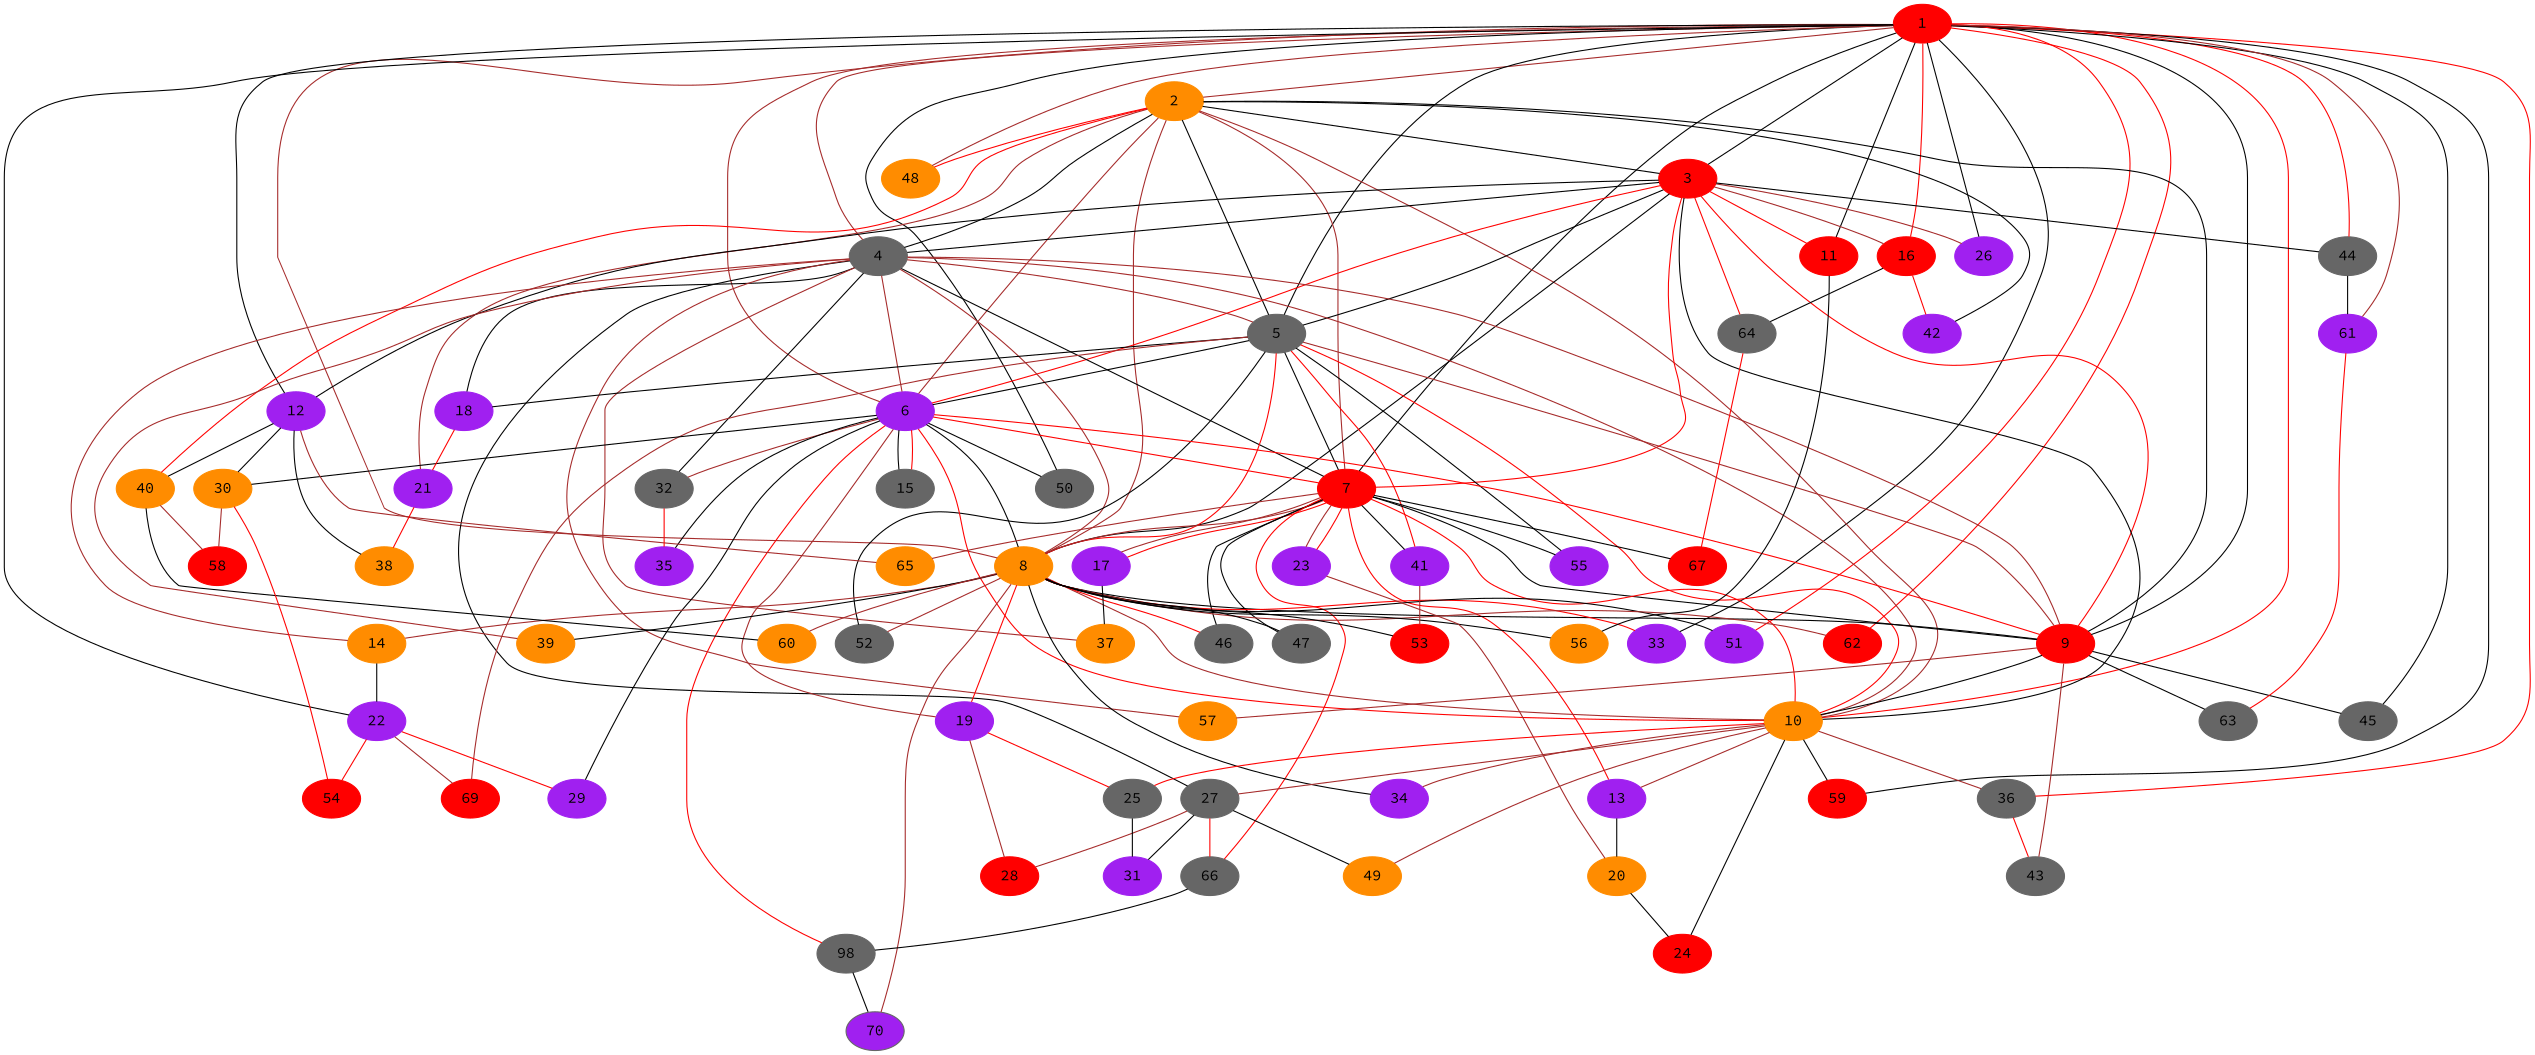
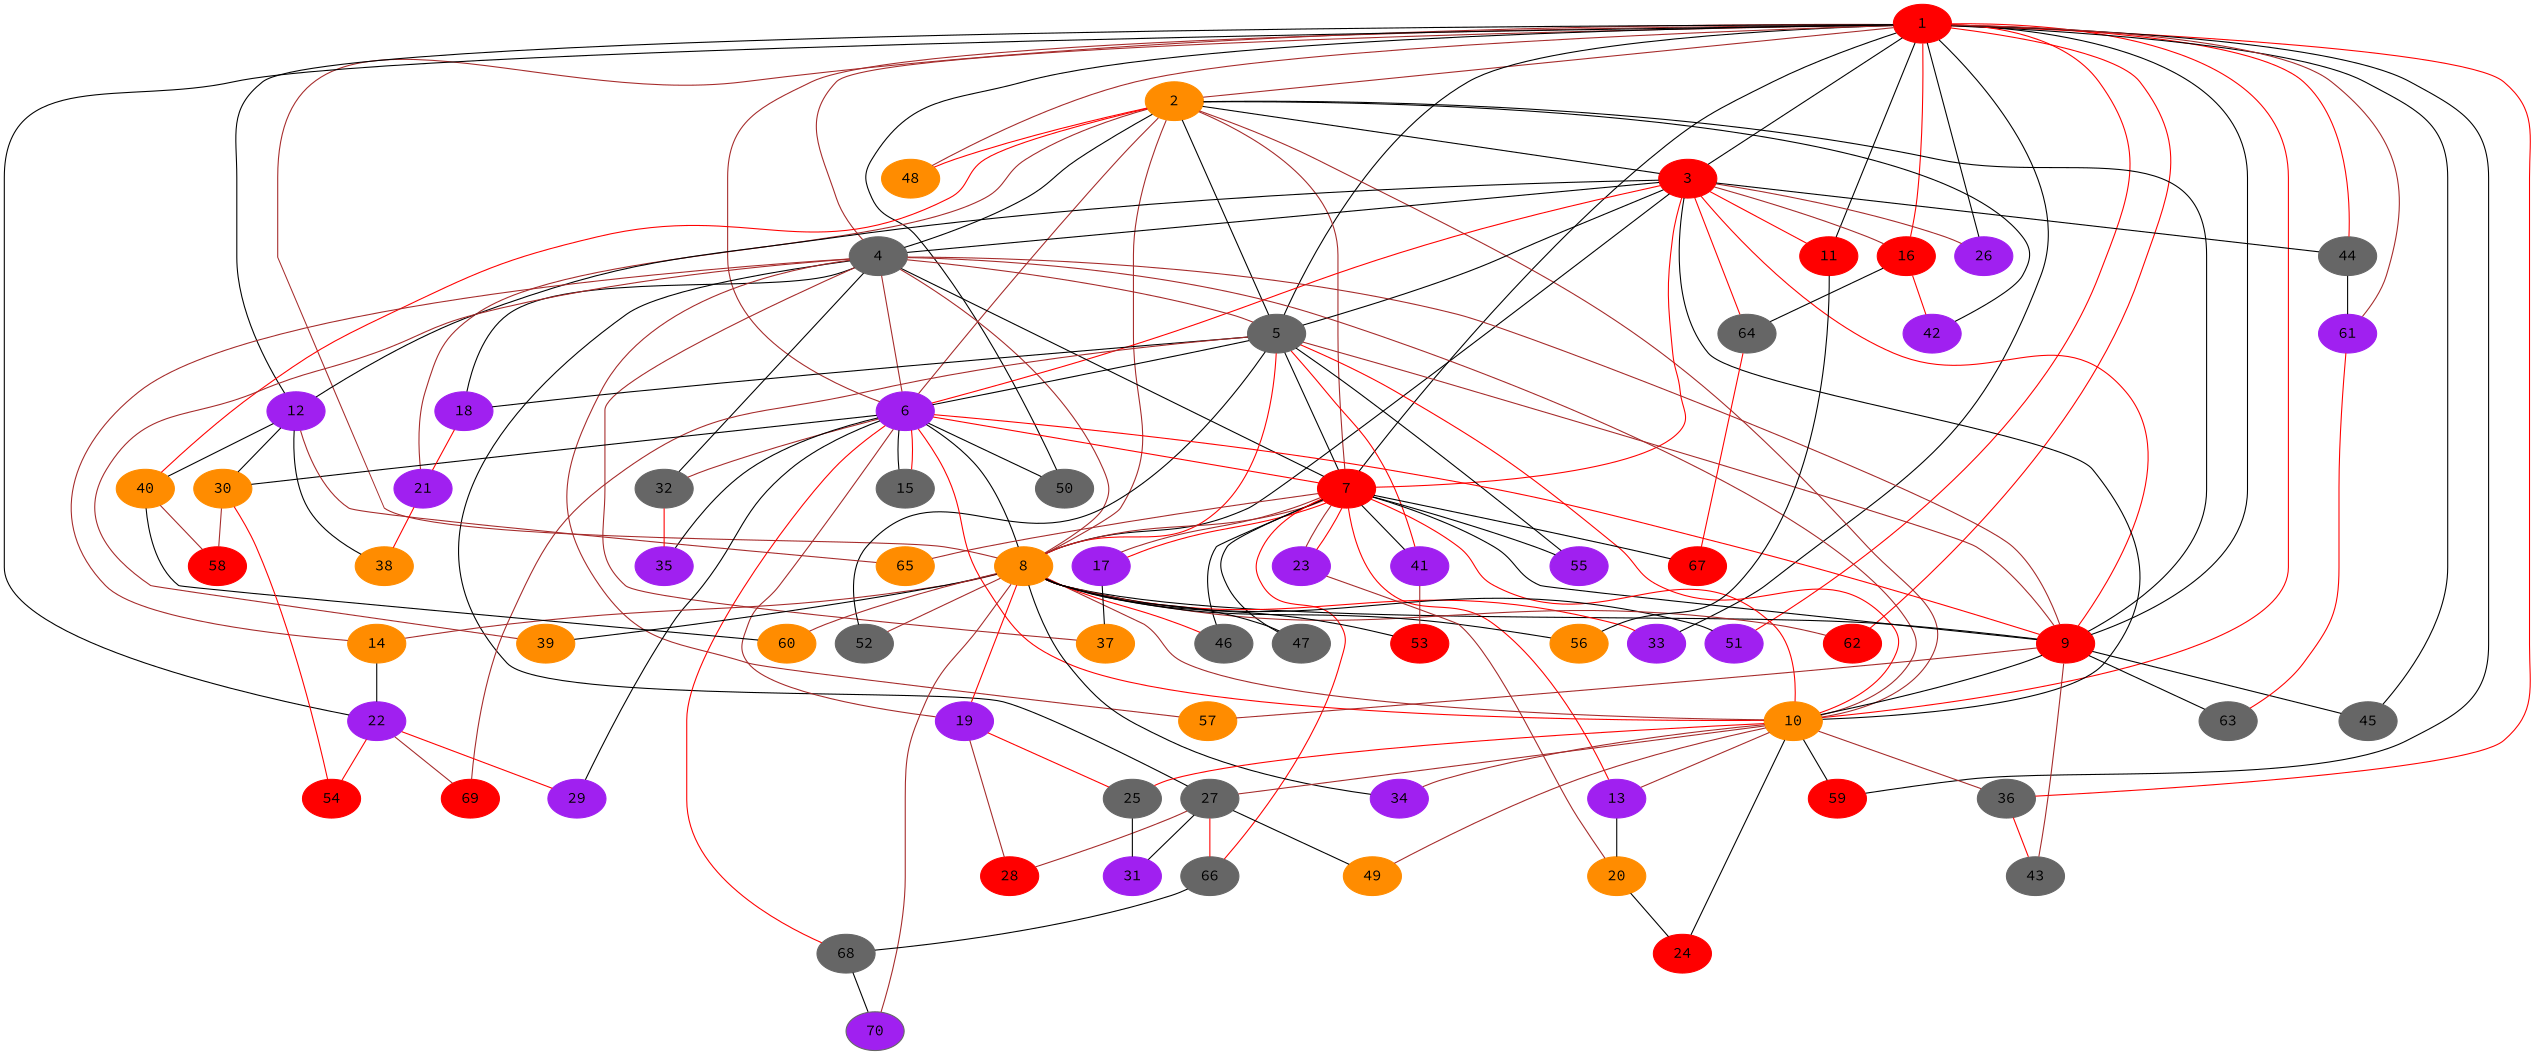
(846, 954) -> (846, 954)
